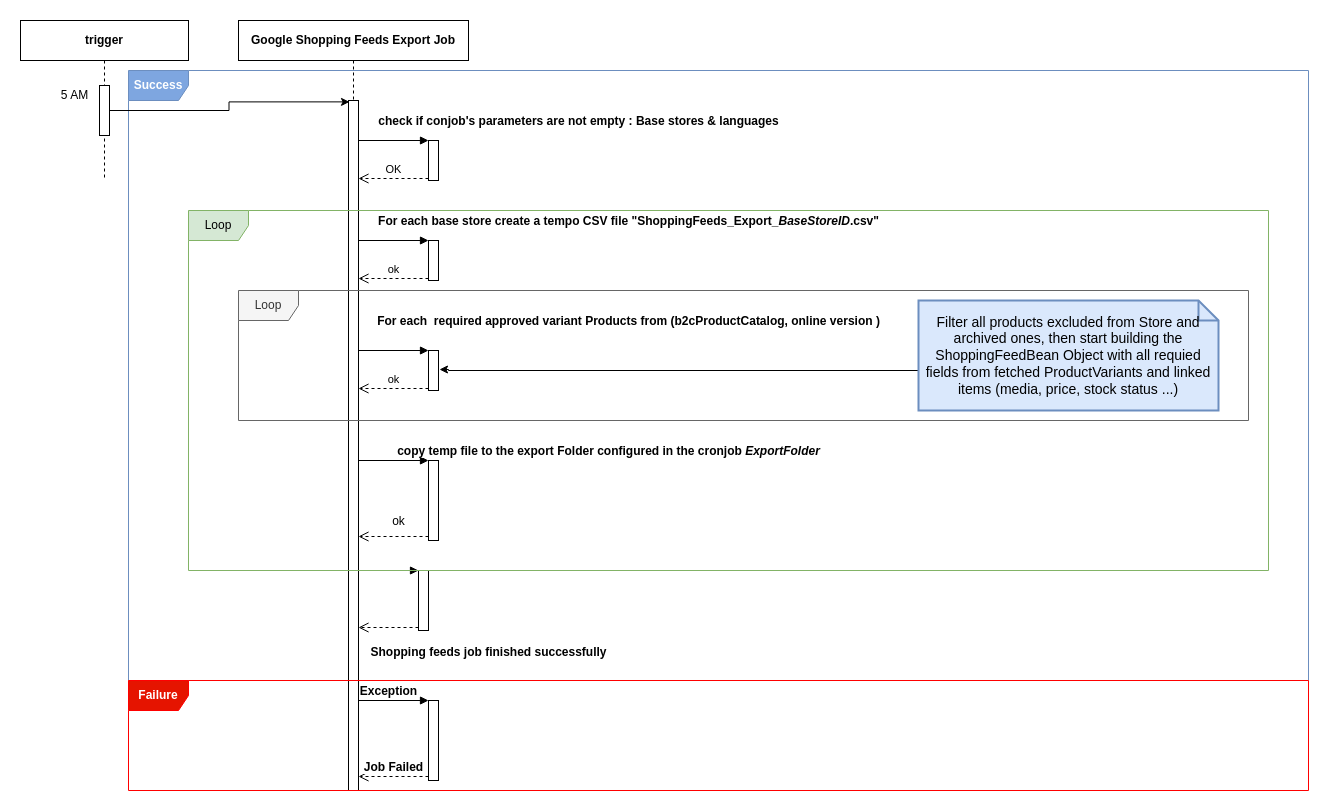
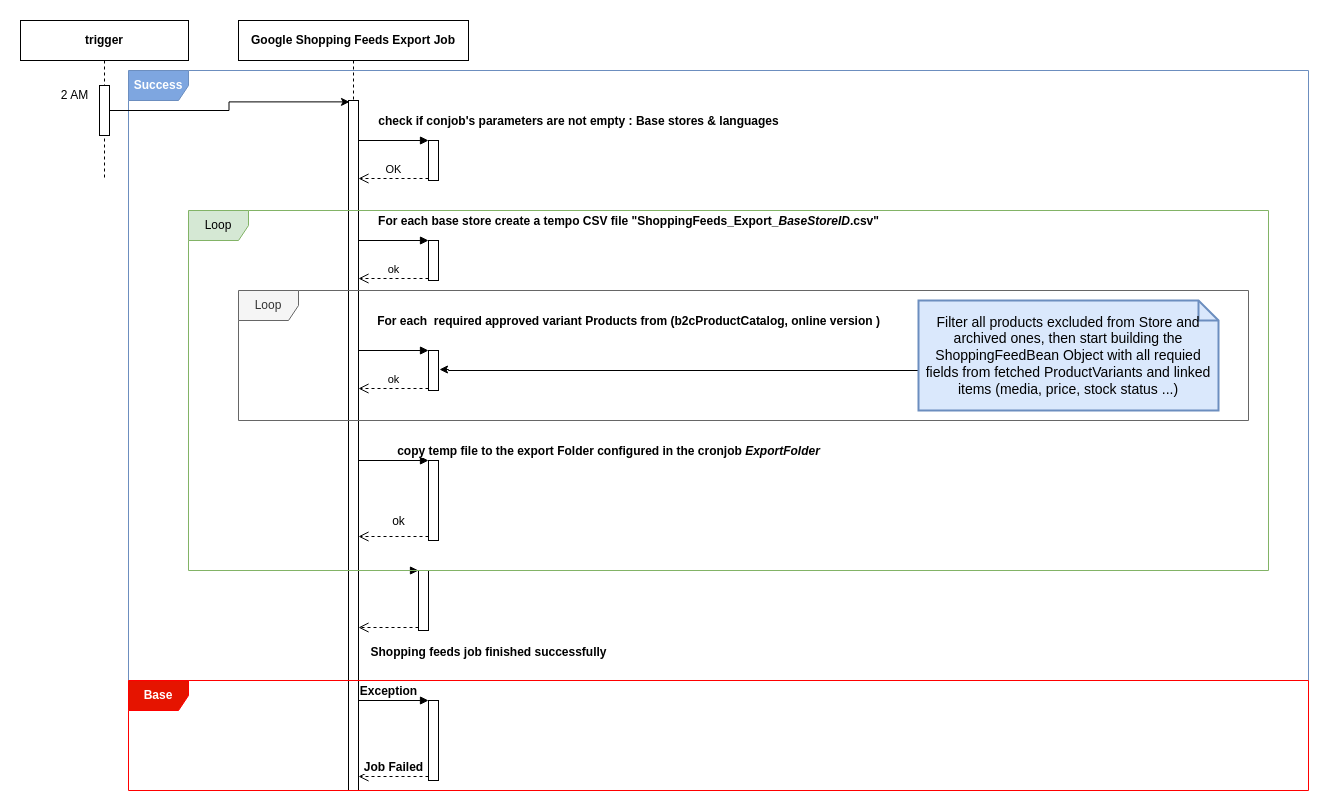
(75, 96) -> (75, 96)
(159, 696) -> (159, 696)
